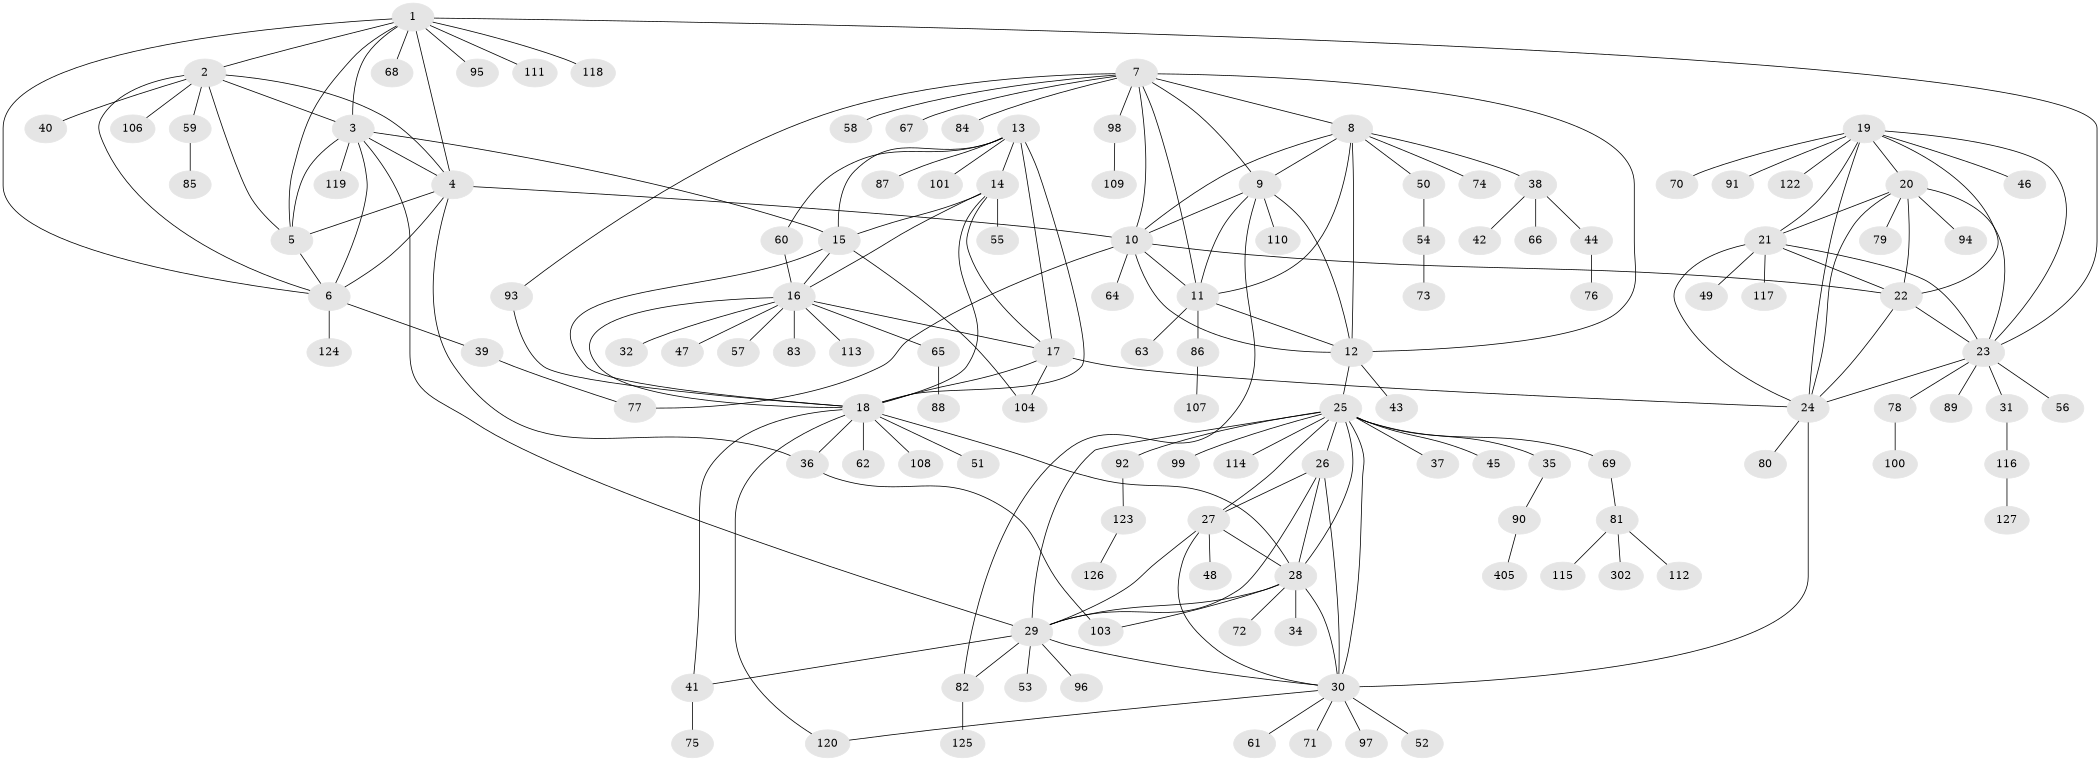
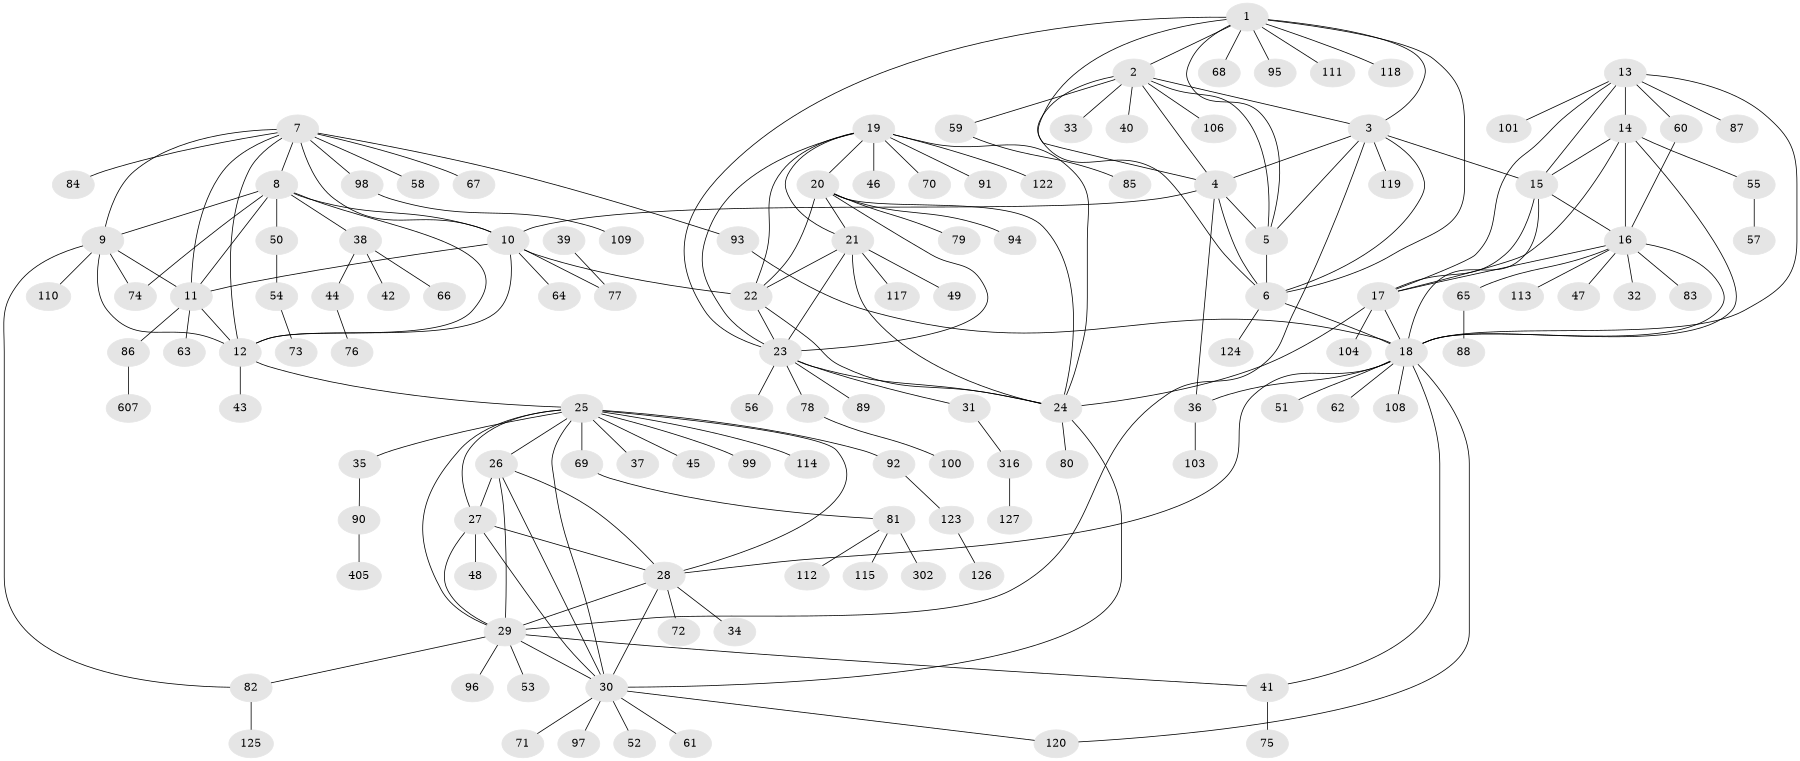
none -> (1071, 129)
(1196, 213) -> (119, 268)
(937, 312) -> (1502, 257)
(403, 323) -> (1335, 322)
(766, 324) -> (1754, 213)
(1196, 408) -> (128, 408)
(2007, 464) -> (1010, 464)
(1165, 617) -> none
